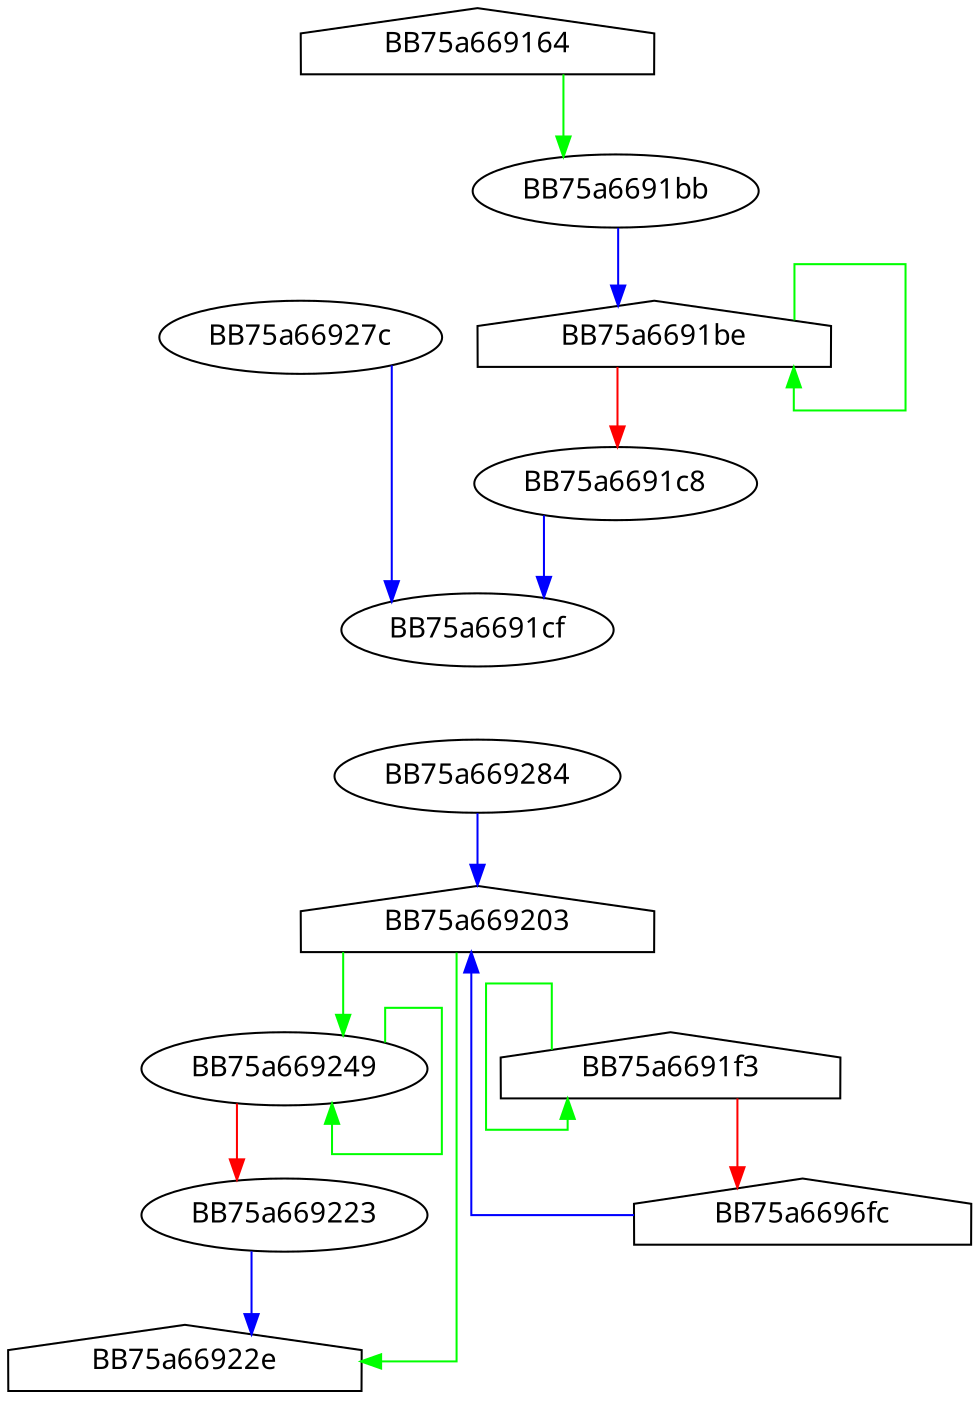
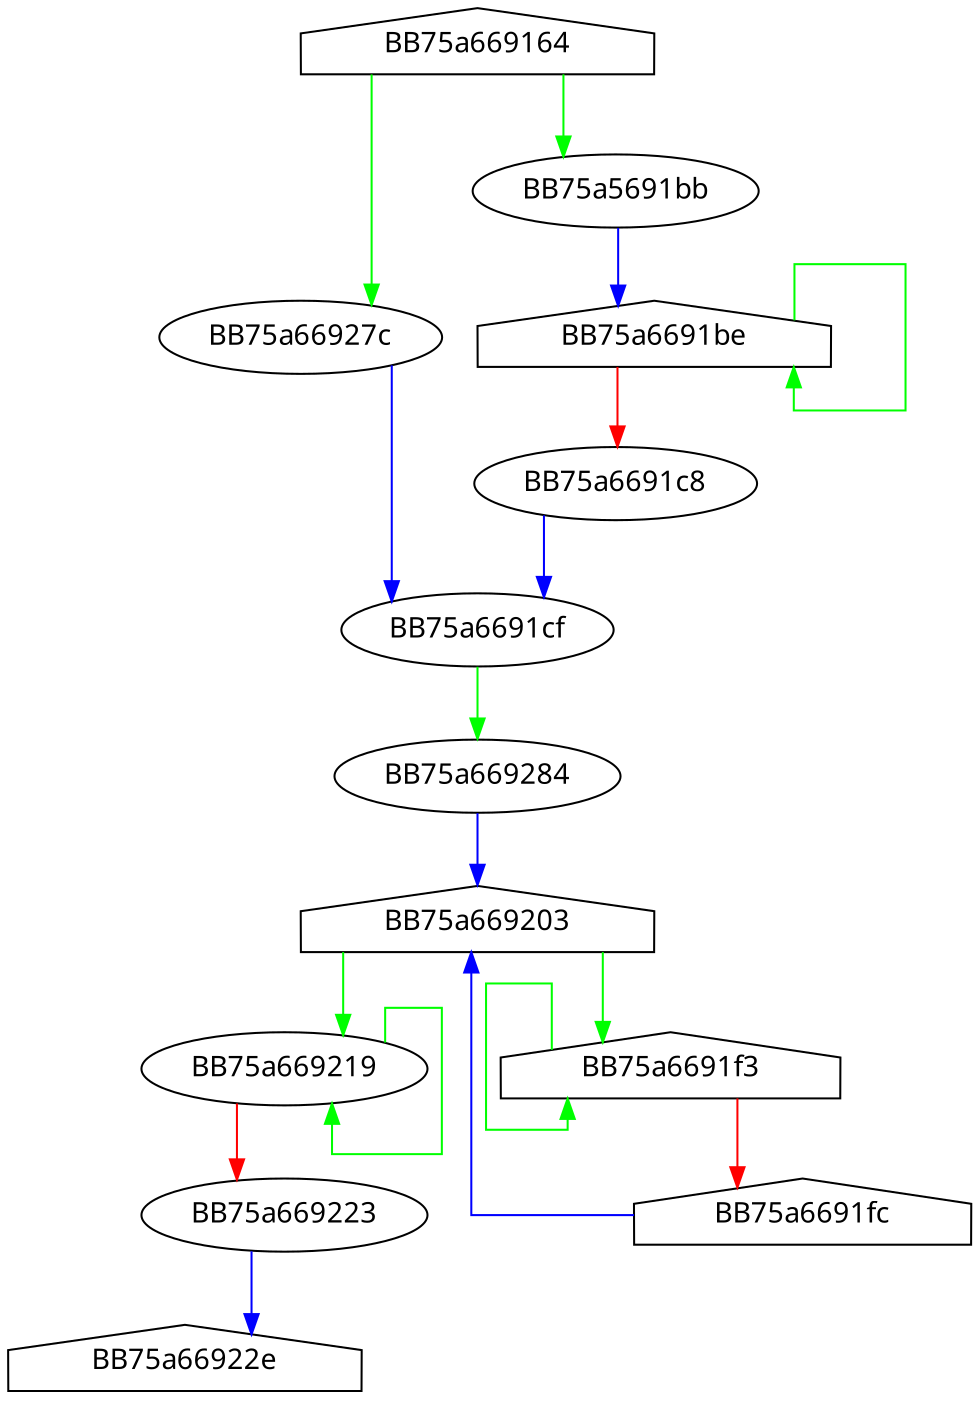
none -> (372, 179)
(616, 191) -> (616, 191)
none -> (478, 693)
(284, 1069) -> (284, 1069)
(457, 1195) -> (603, 987)
(803, 1215) -> (803, 1215)
